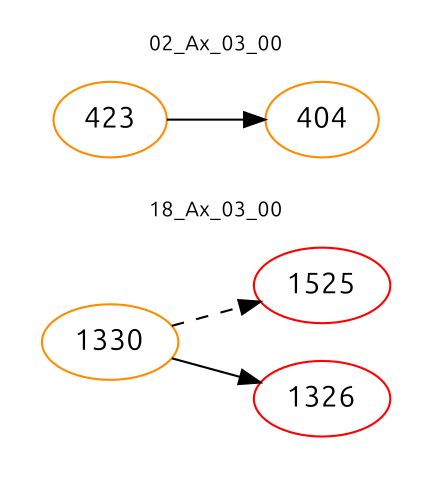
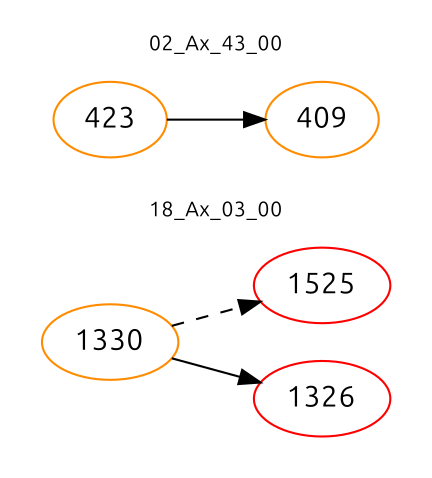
(216, 45) -> (216, 45)
(322, 120) -> (322, 120)
